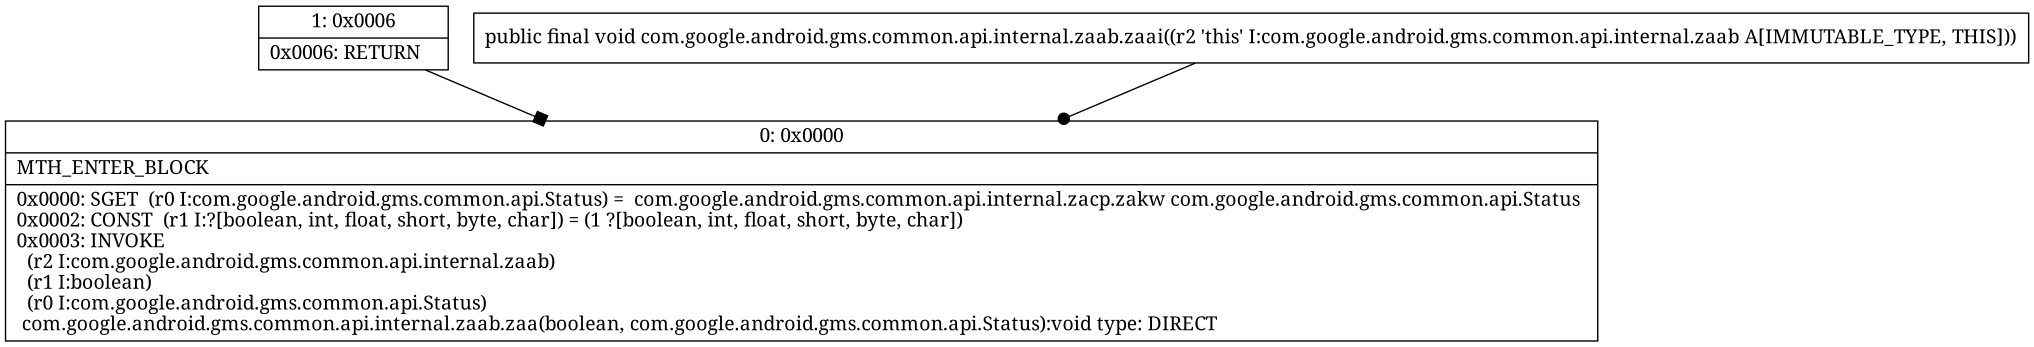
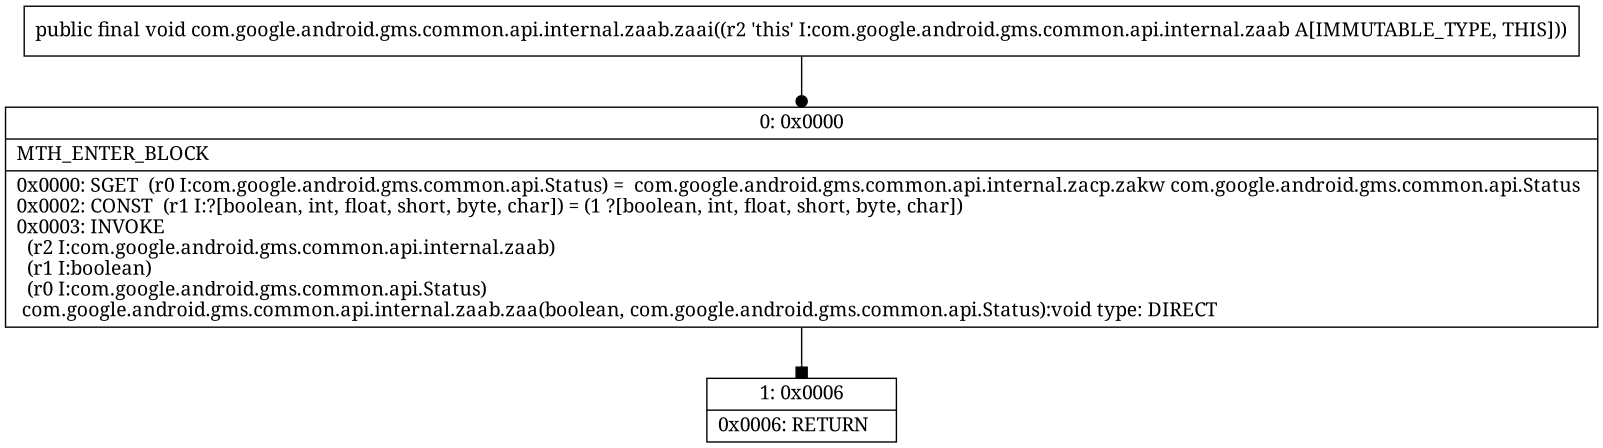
(479, 93) -> (802, 346)
